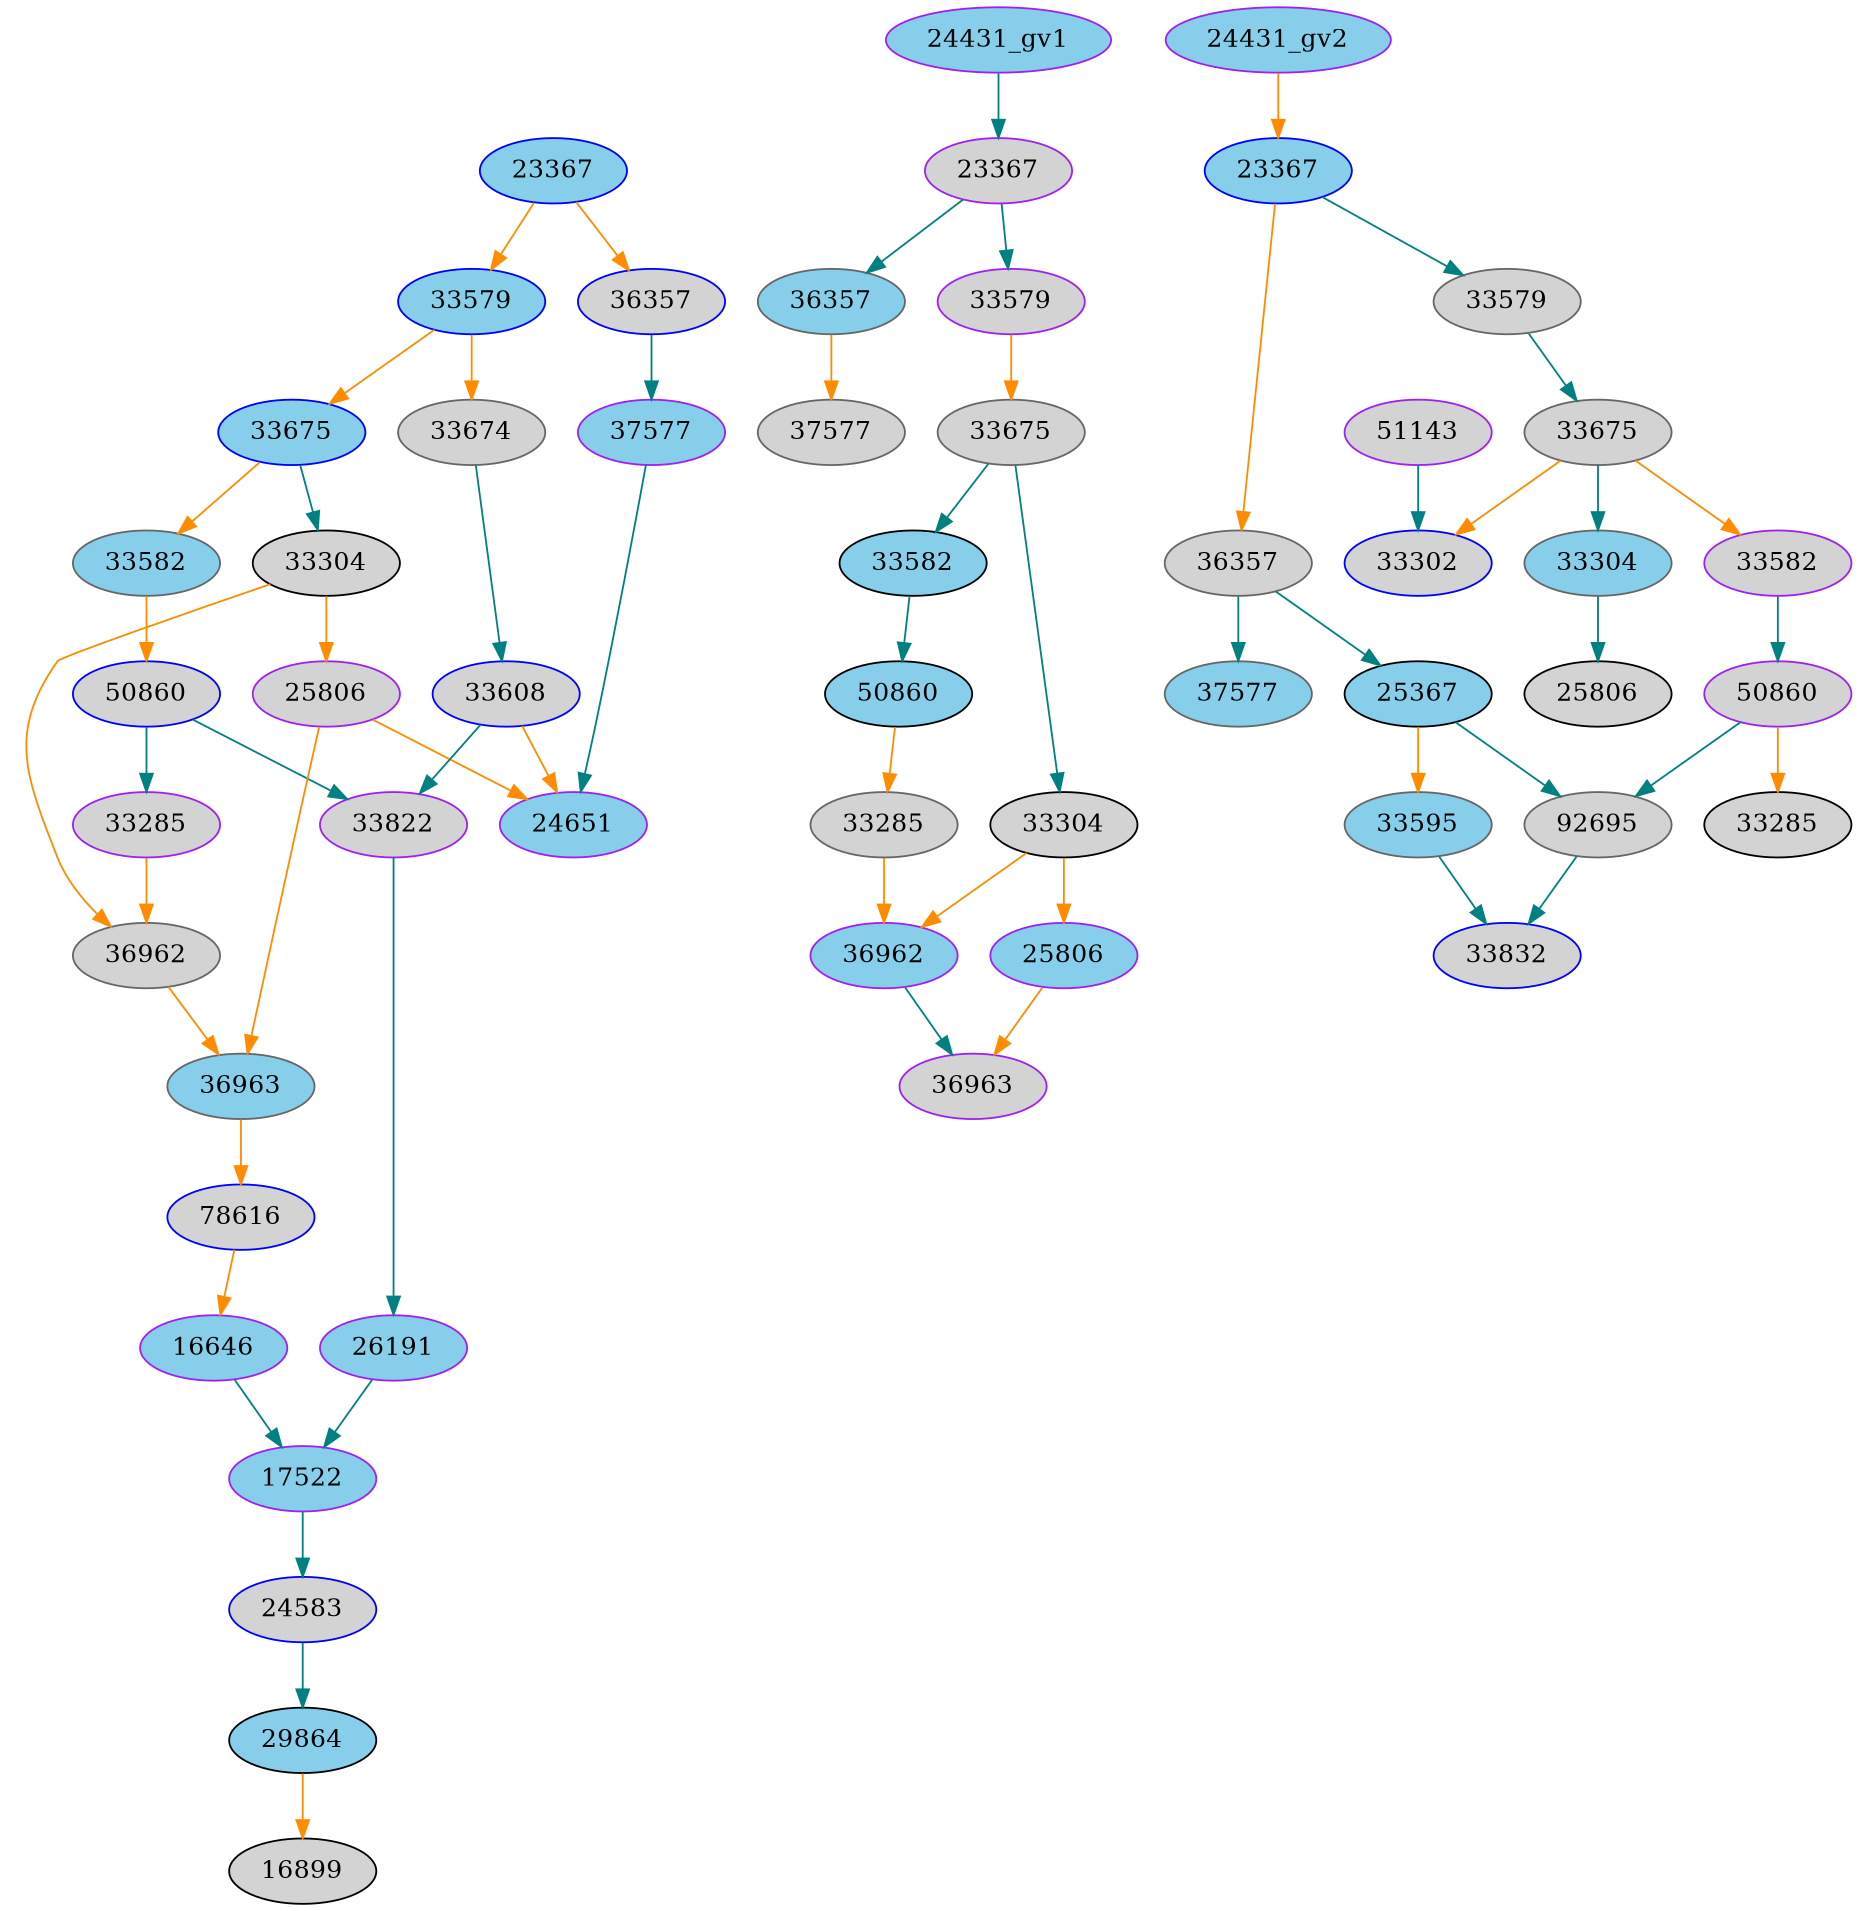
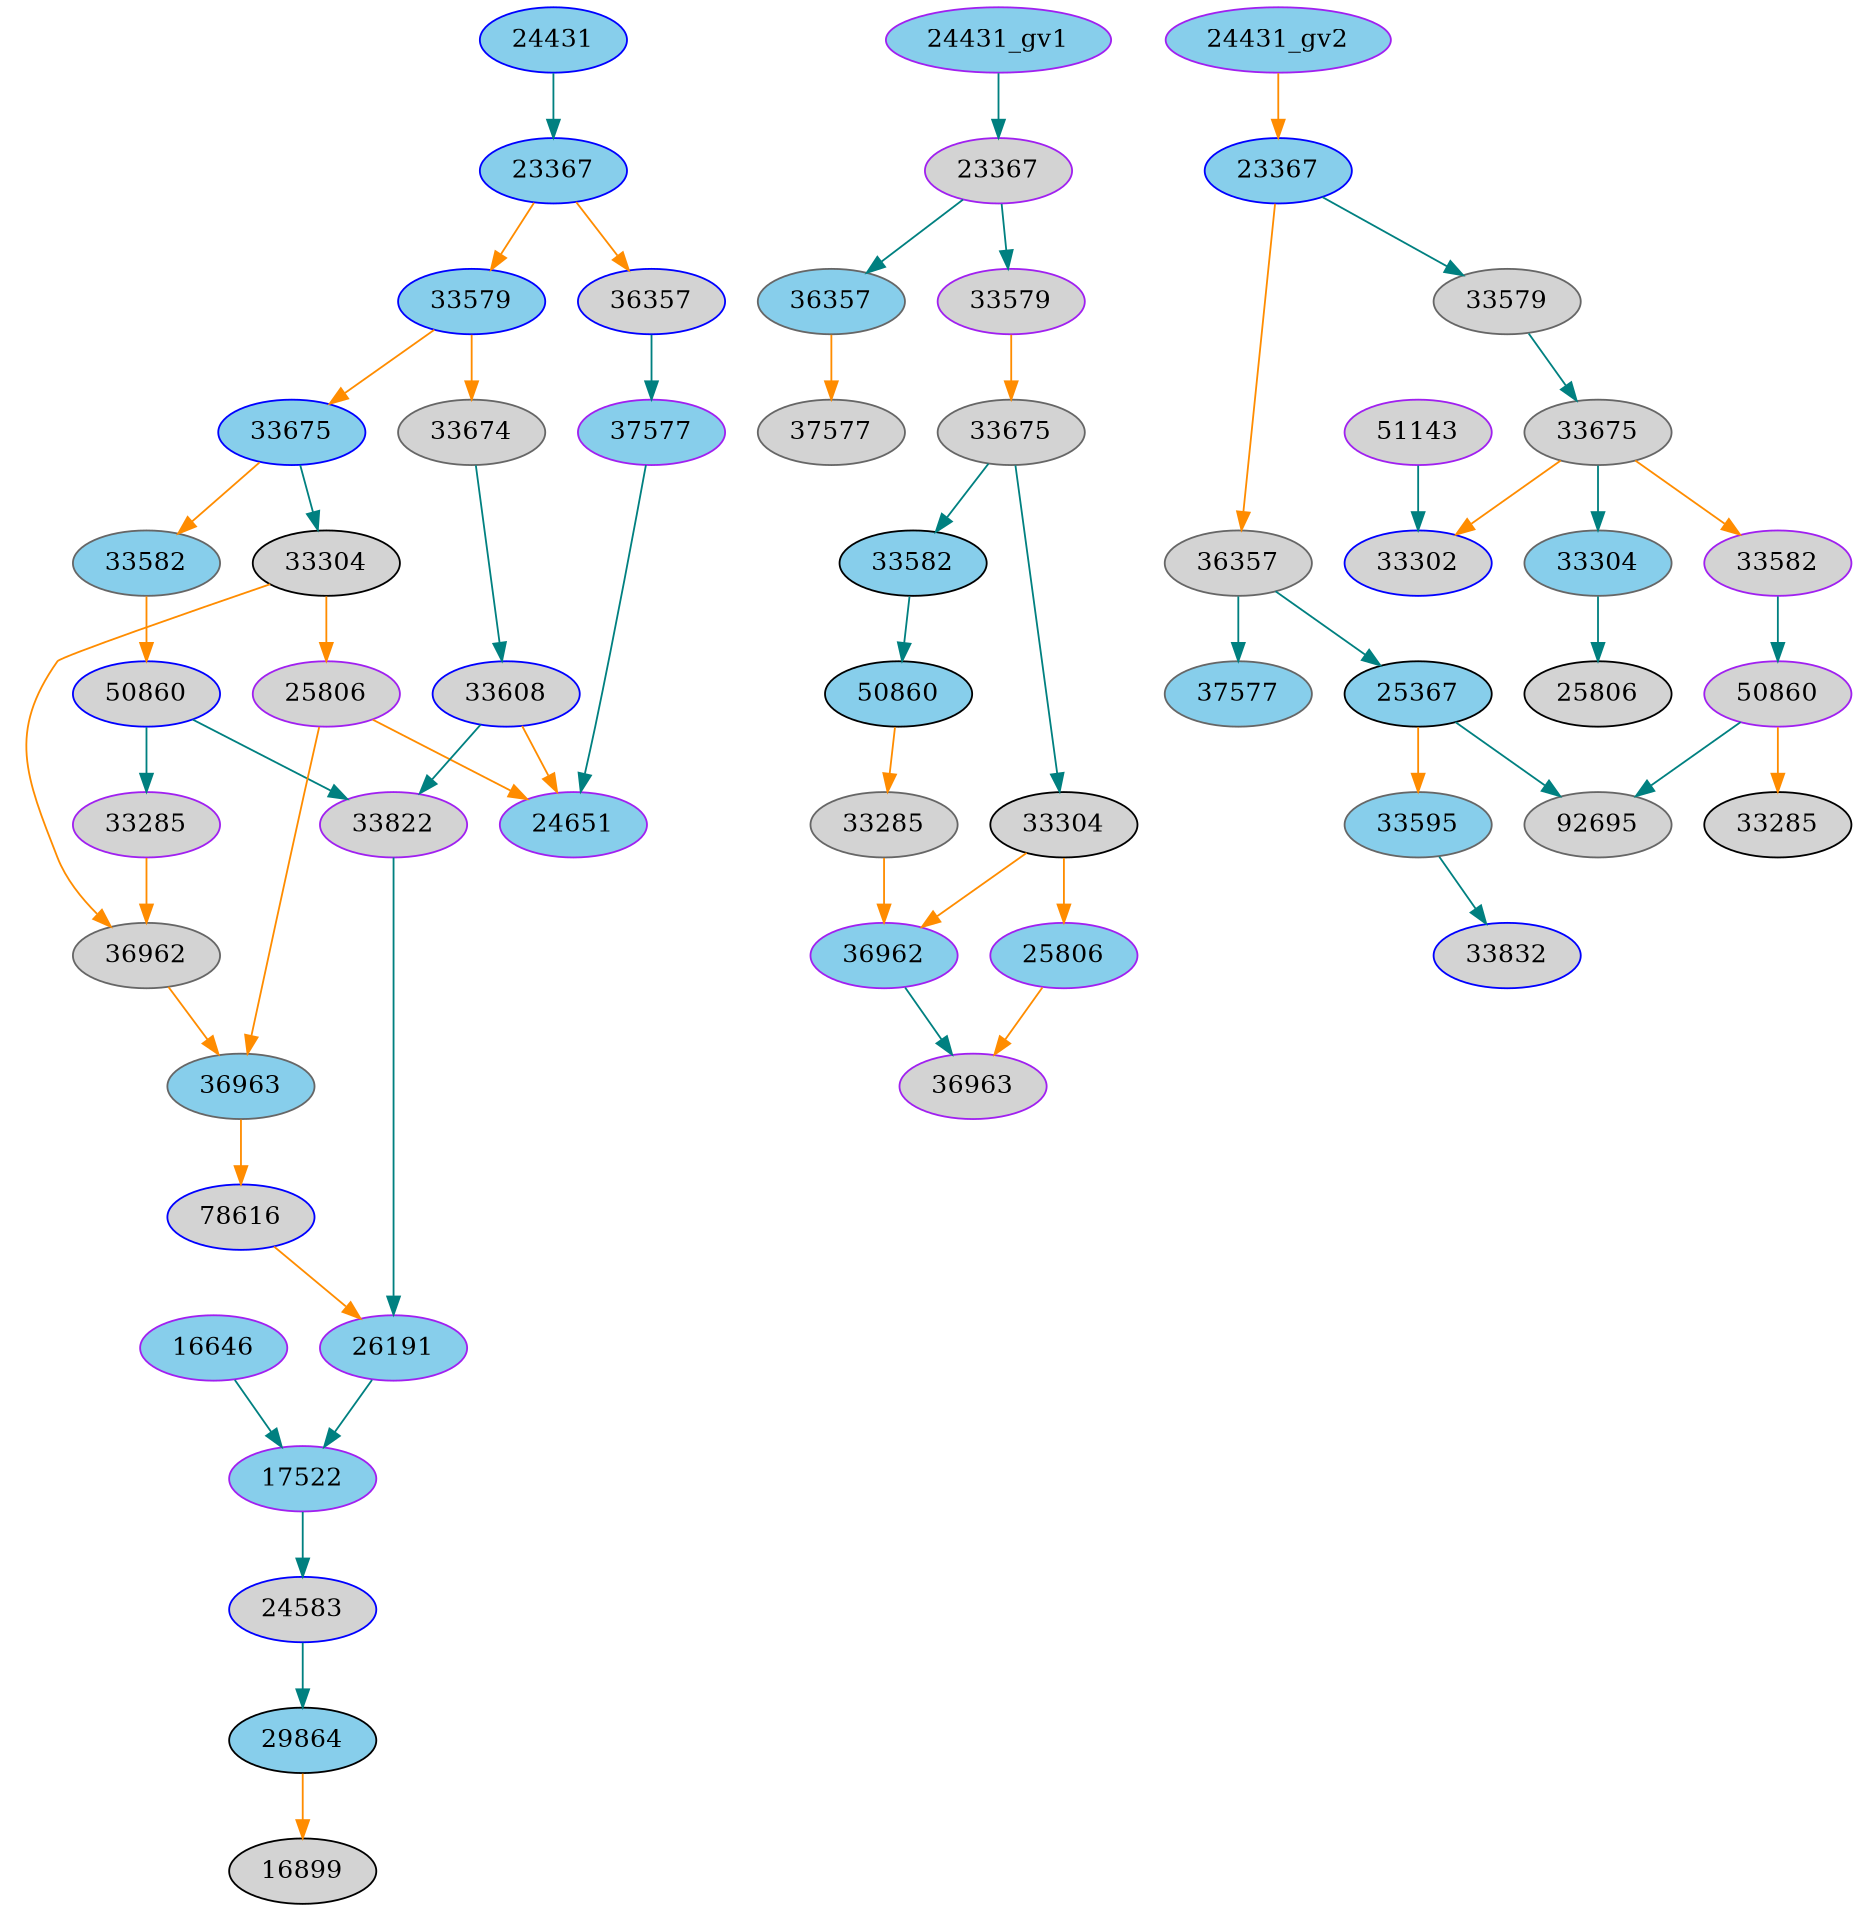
none -> (553, 40)
(1558, 883) -> none
(229, 1273) -> (310, 1277)
